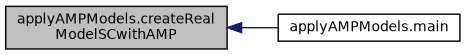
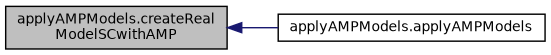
(369, 28) -> (412, 28)
